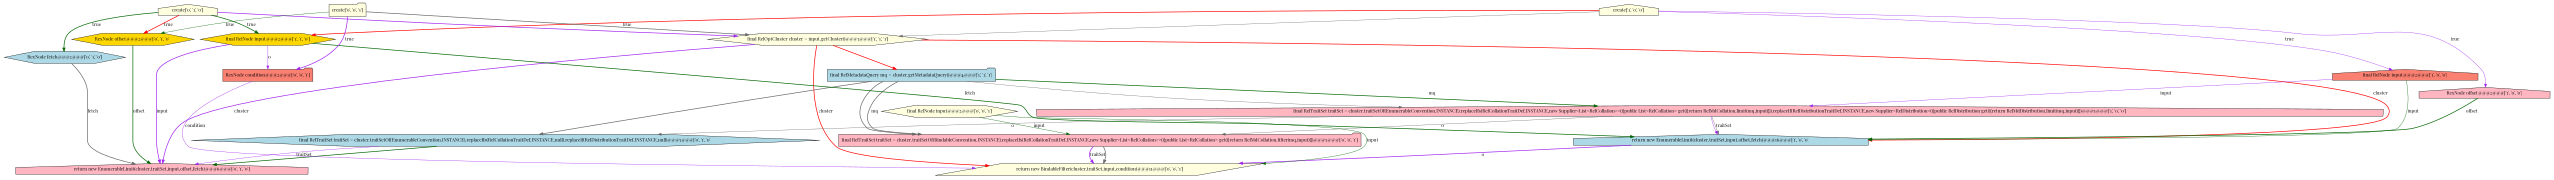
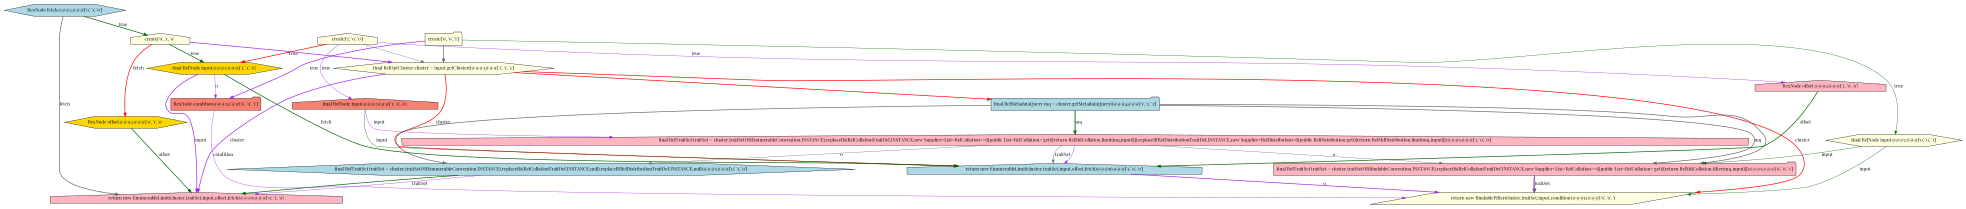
(104, 20) -> (114, 25)
(246, 20) -> (1205, 56)
(168, 25) -> (139, 68)
